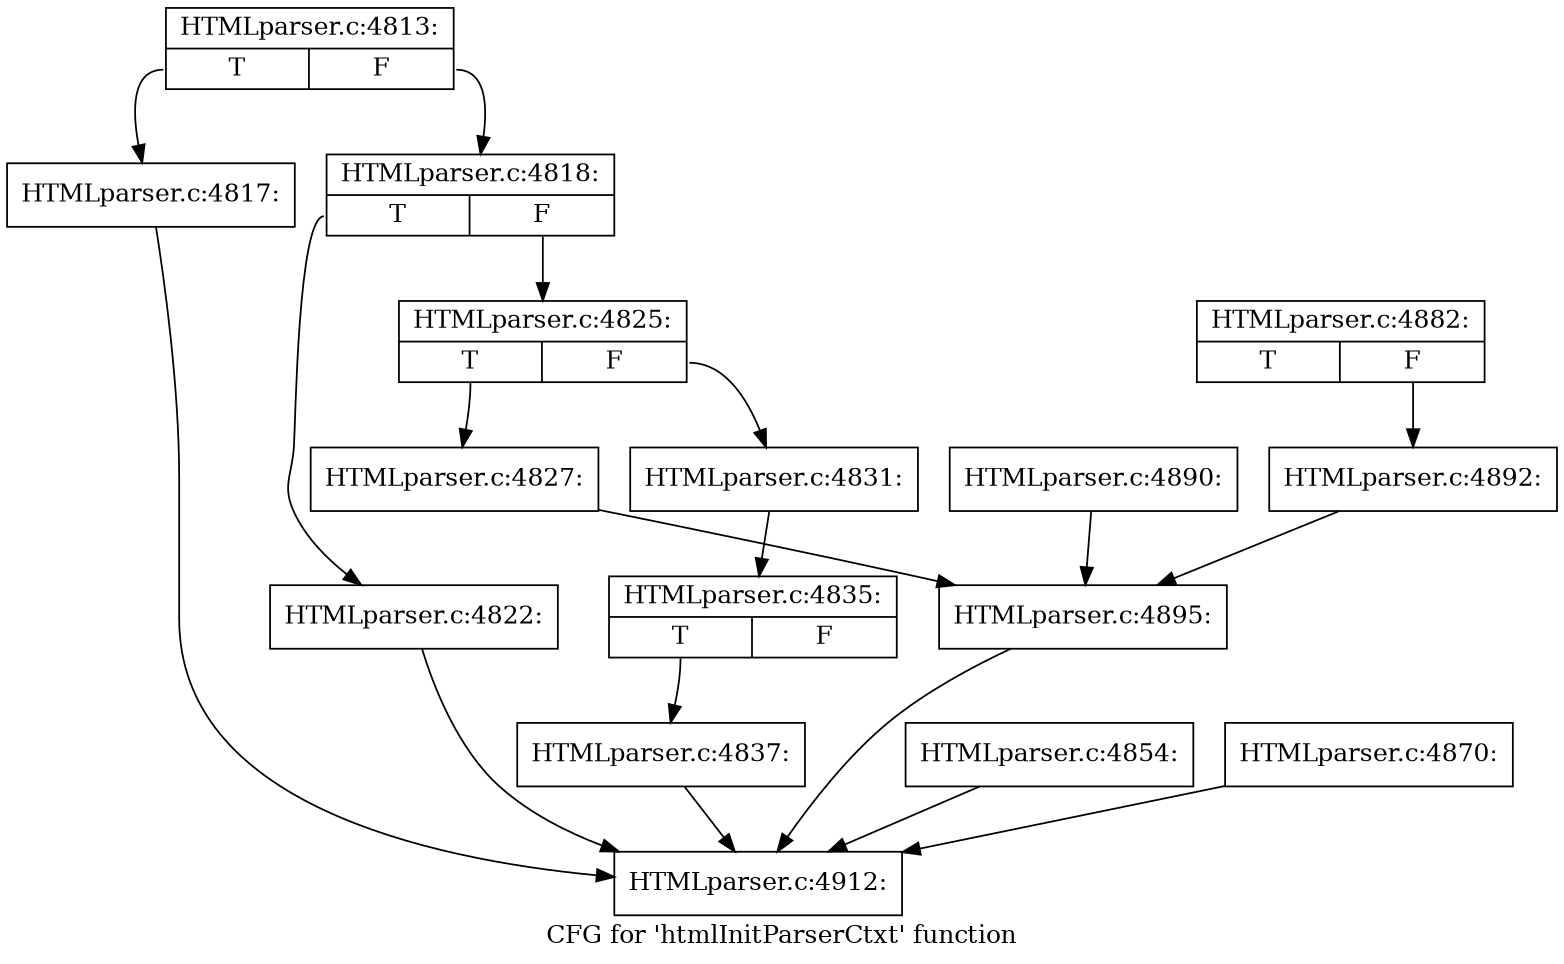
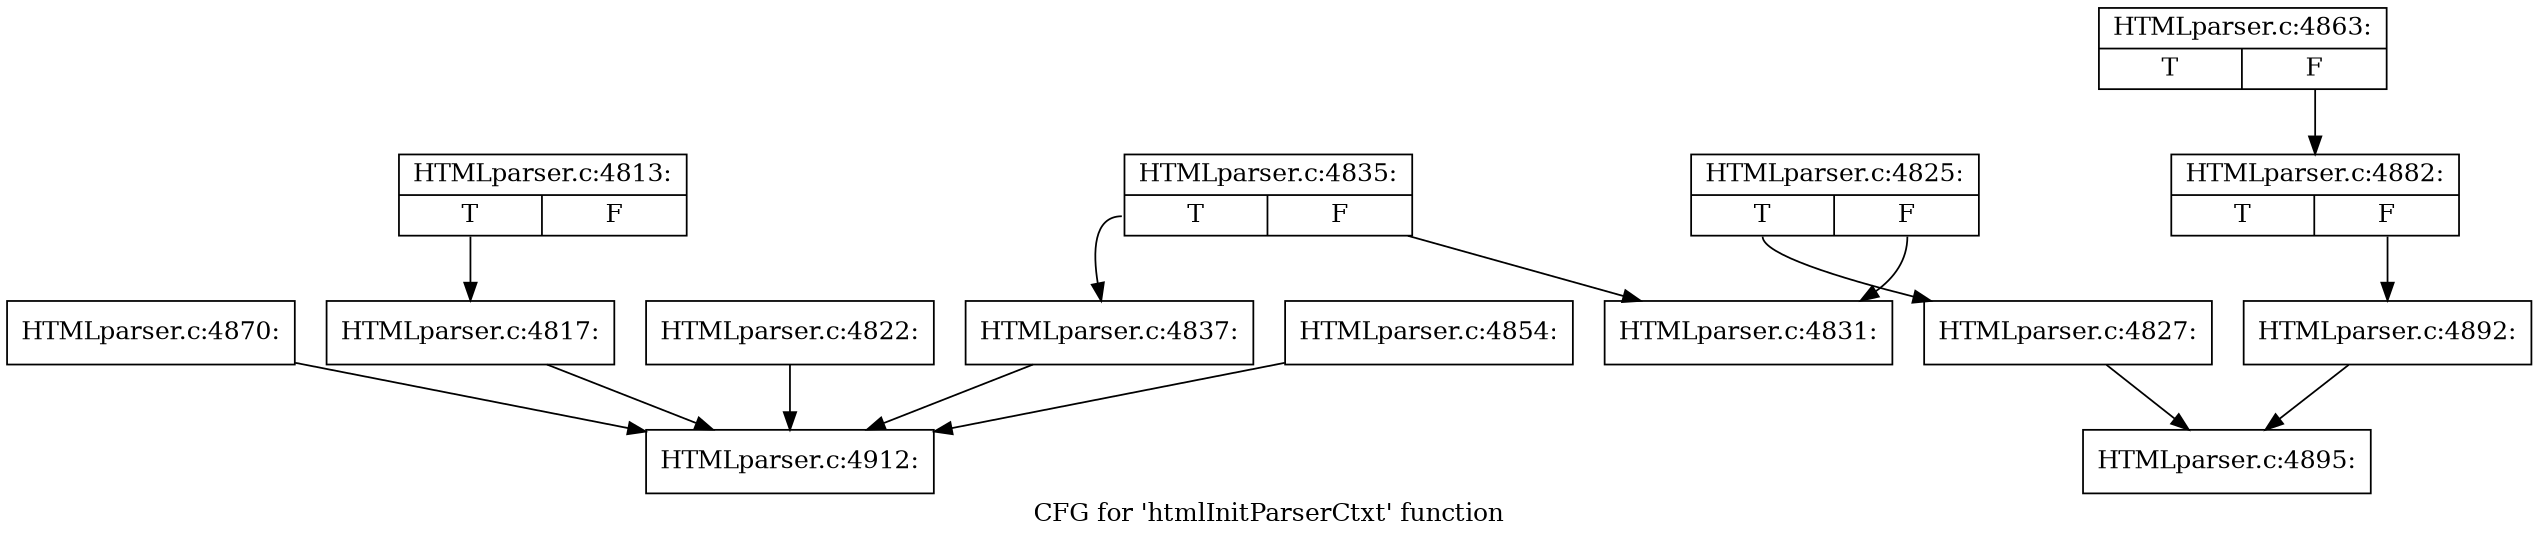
none -> (2243, 49)
(470, 195) -> none
(1094, 479) -> none
(766, 533) -> (1516, 266)
(885, 726) -> none
